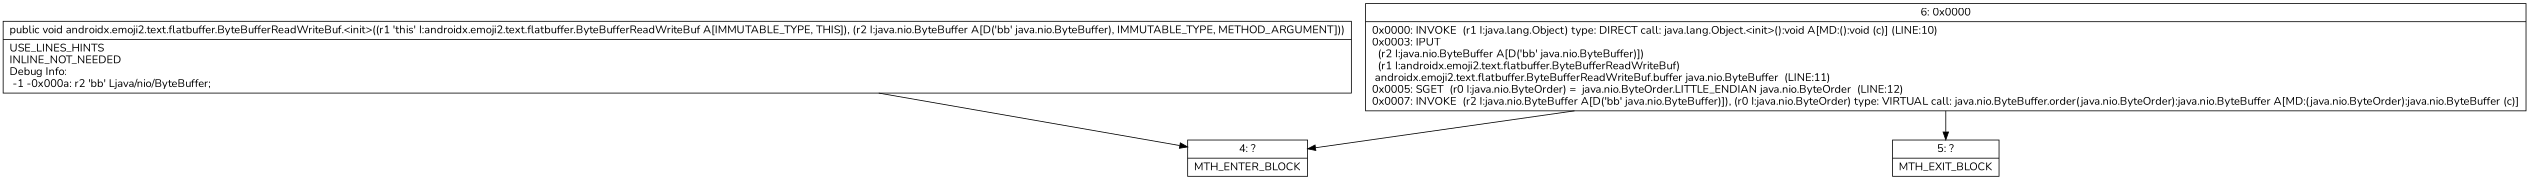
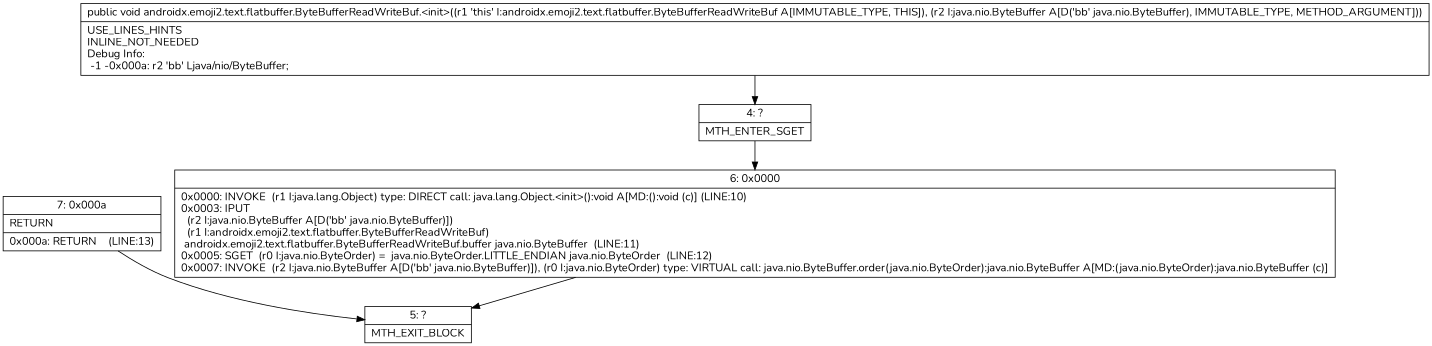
(1445, 129) -> (755, 151)
(1248, 167) -> (755, 131)
none -> (82, 224)
